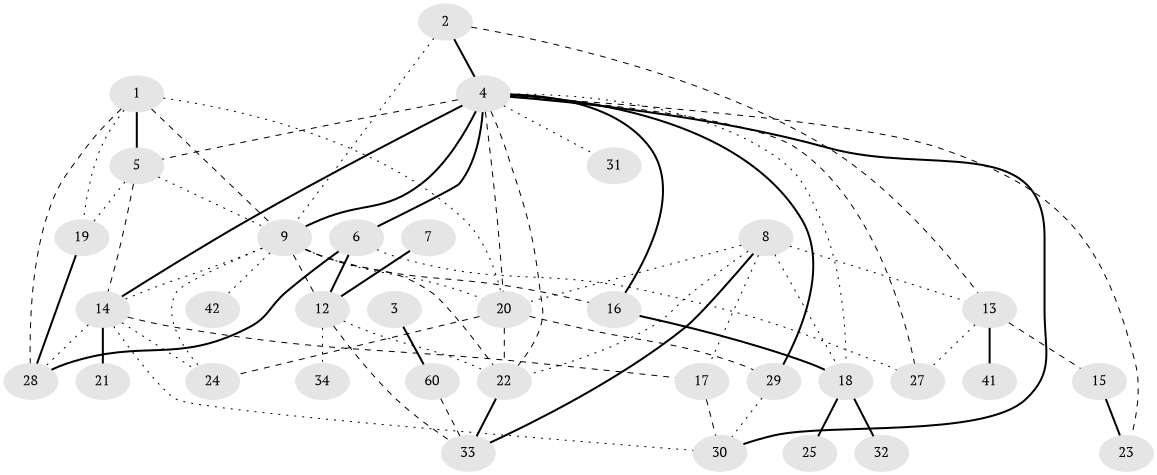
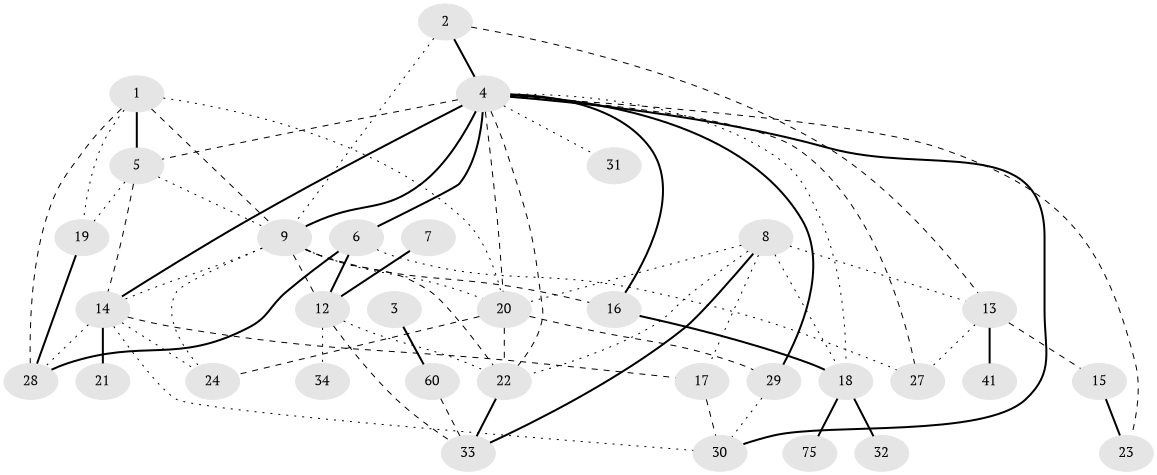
(213, 310) -> none
(810, 453) -> (810, 453)
